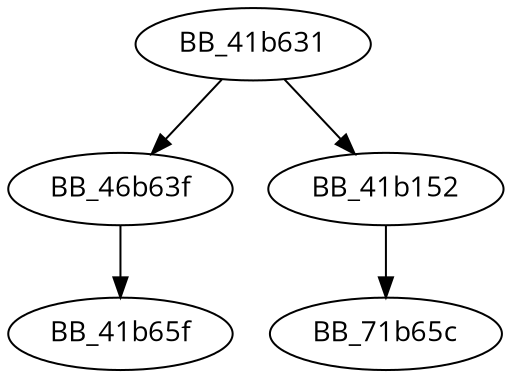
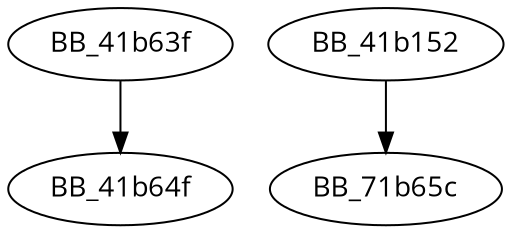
(253, 44) -> none
(120, 189) -> (120, 44)
(120, 334) -> (120, 189)
